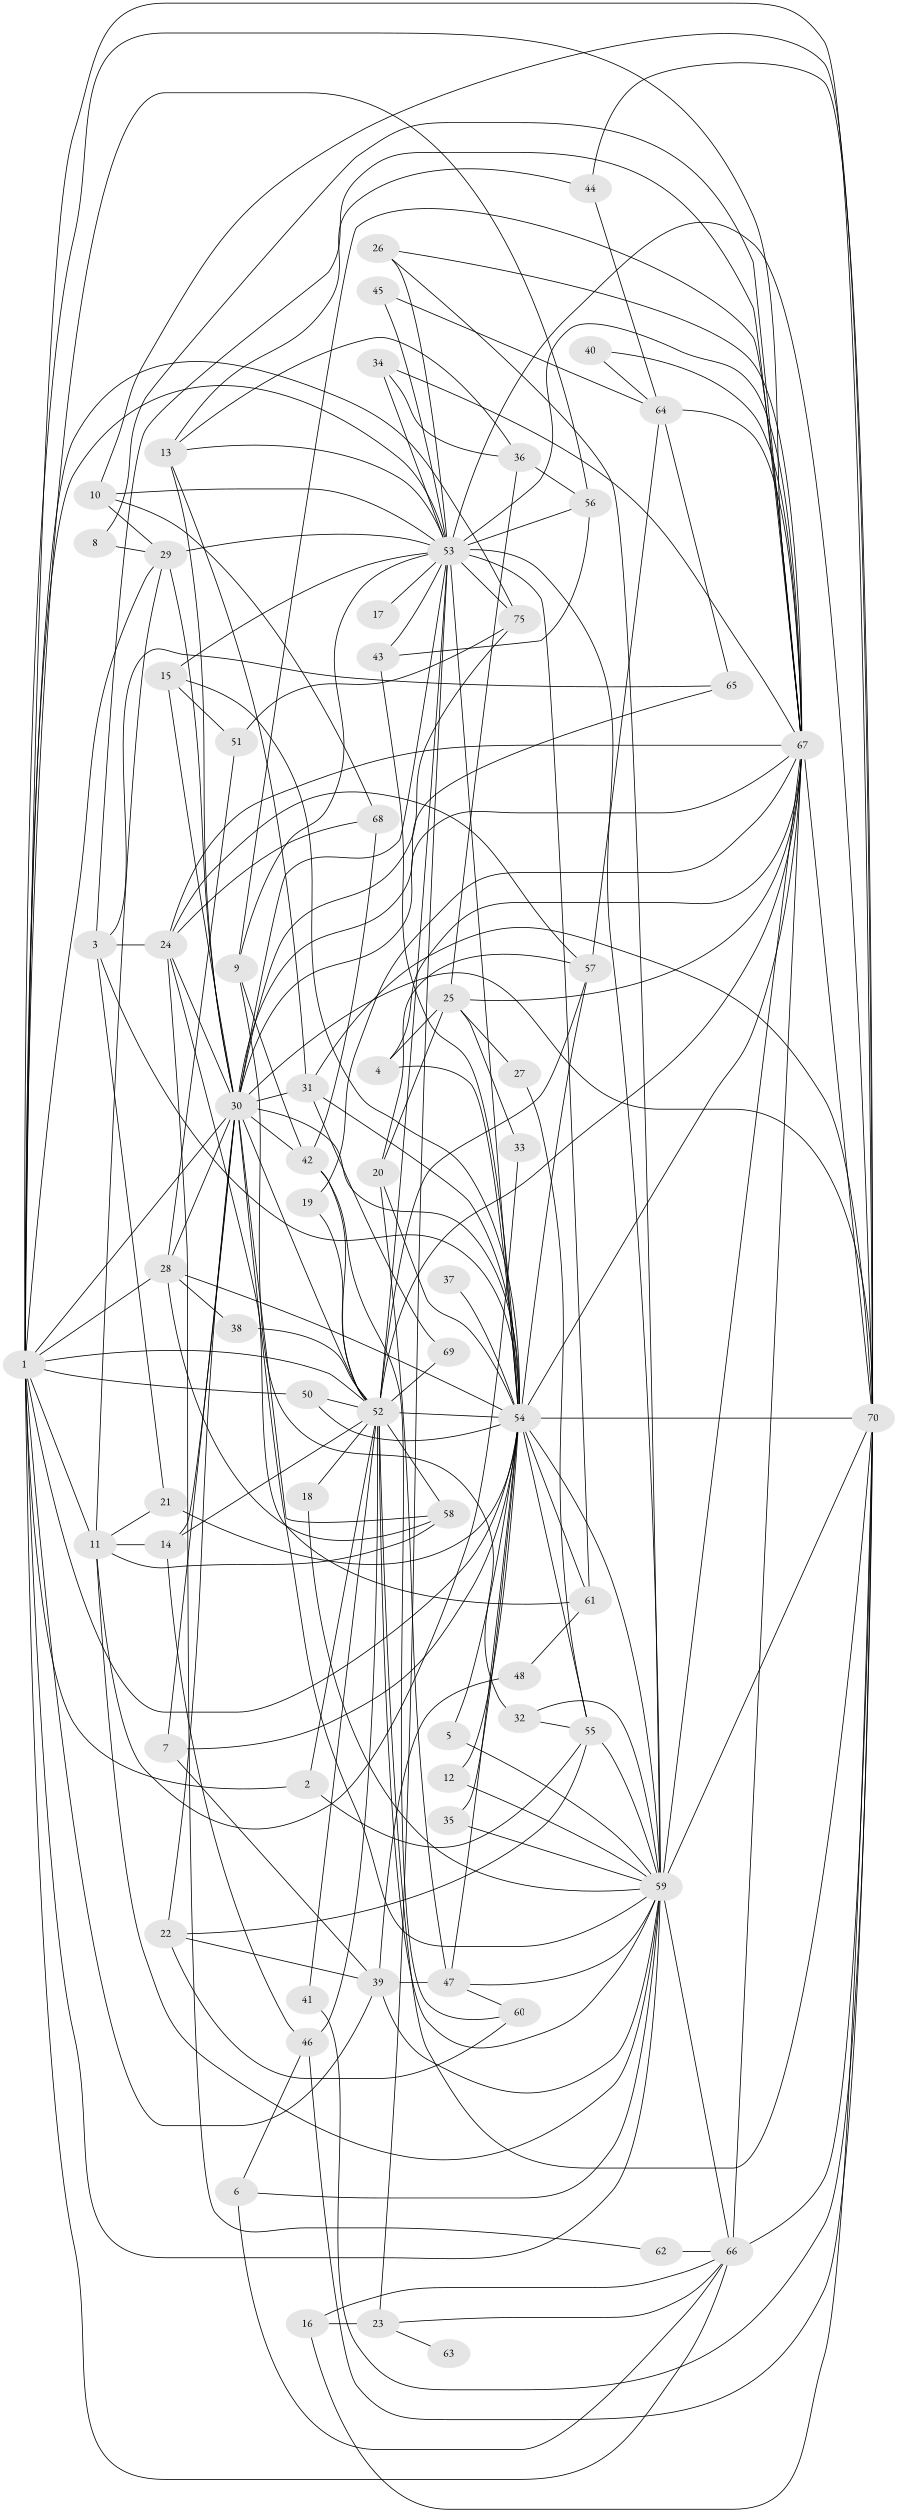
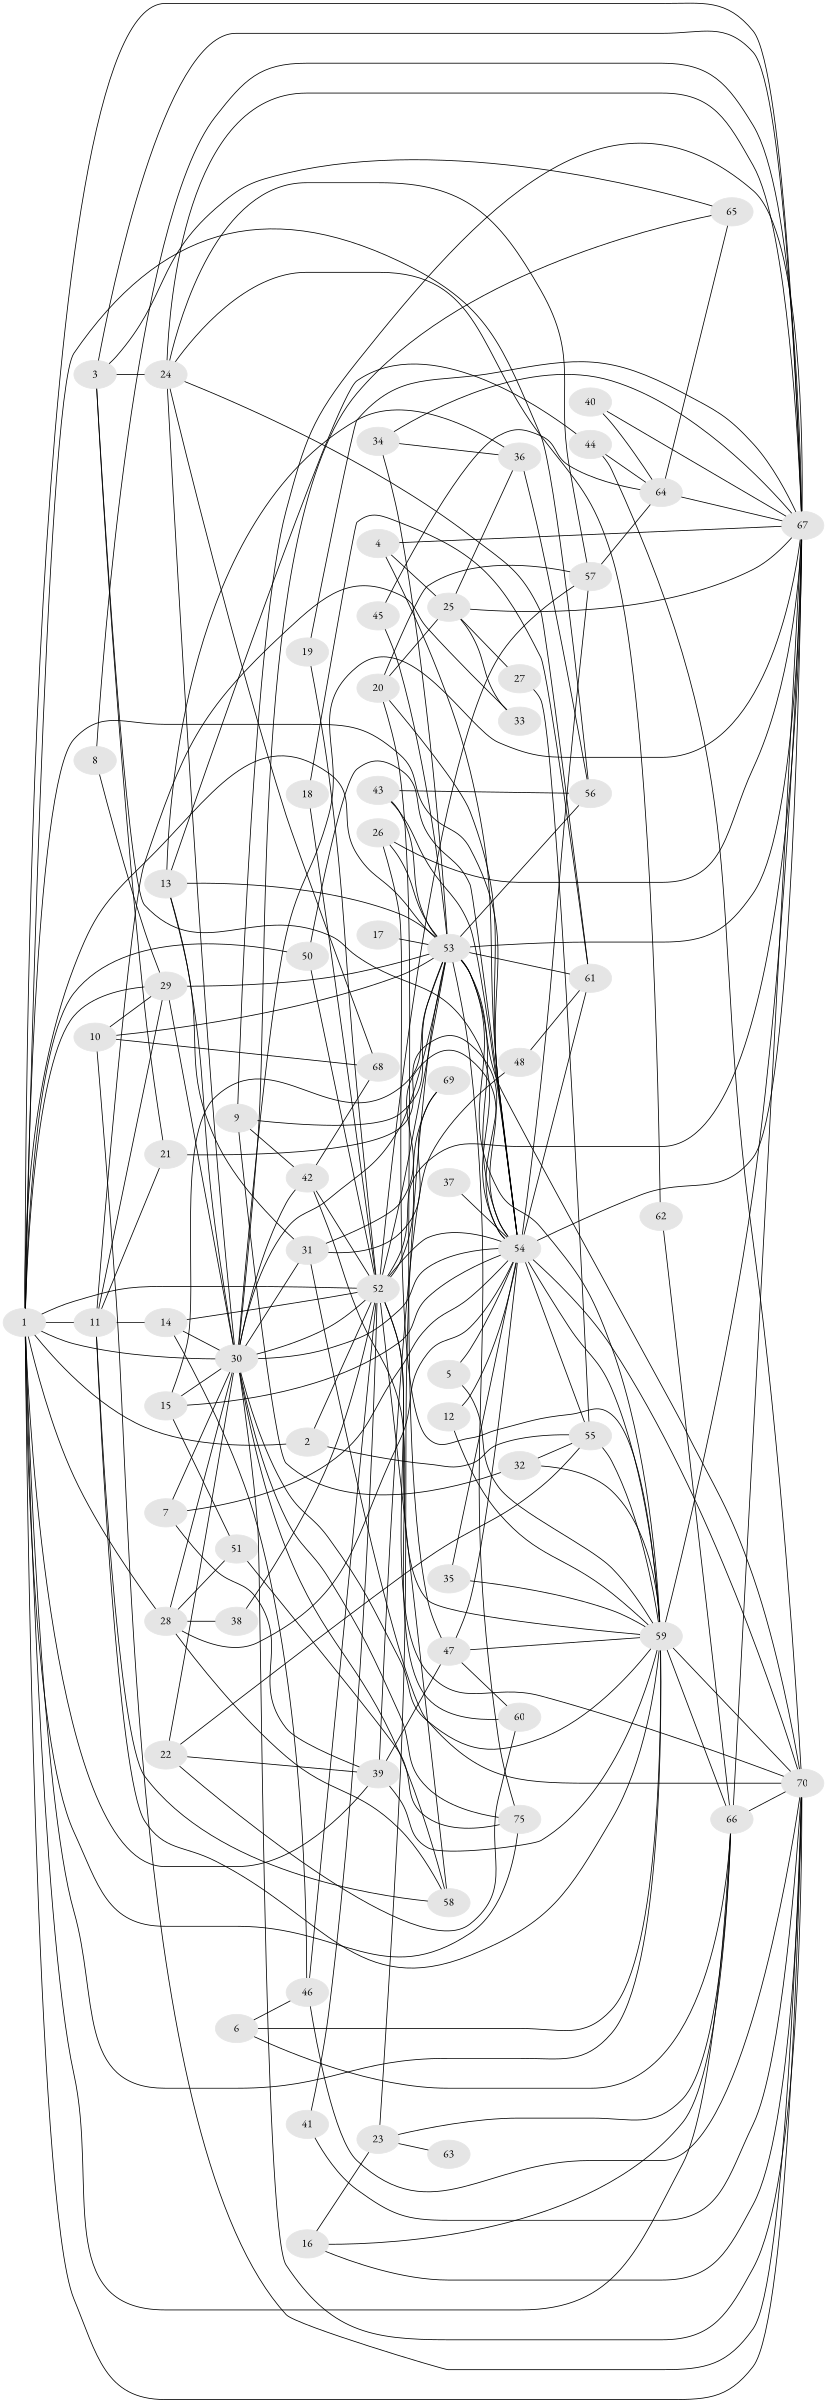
(838, 1082) -> none
(384, 1789) -> (487, 574)
